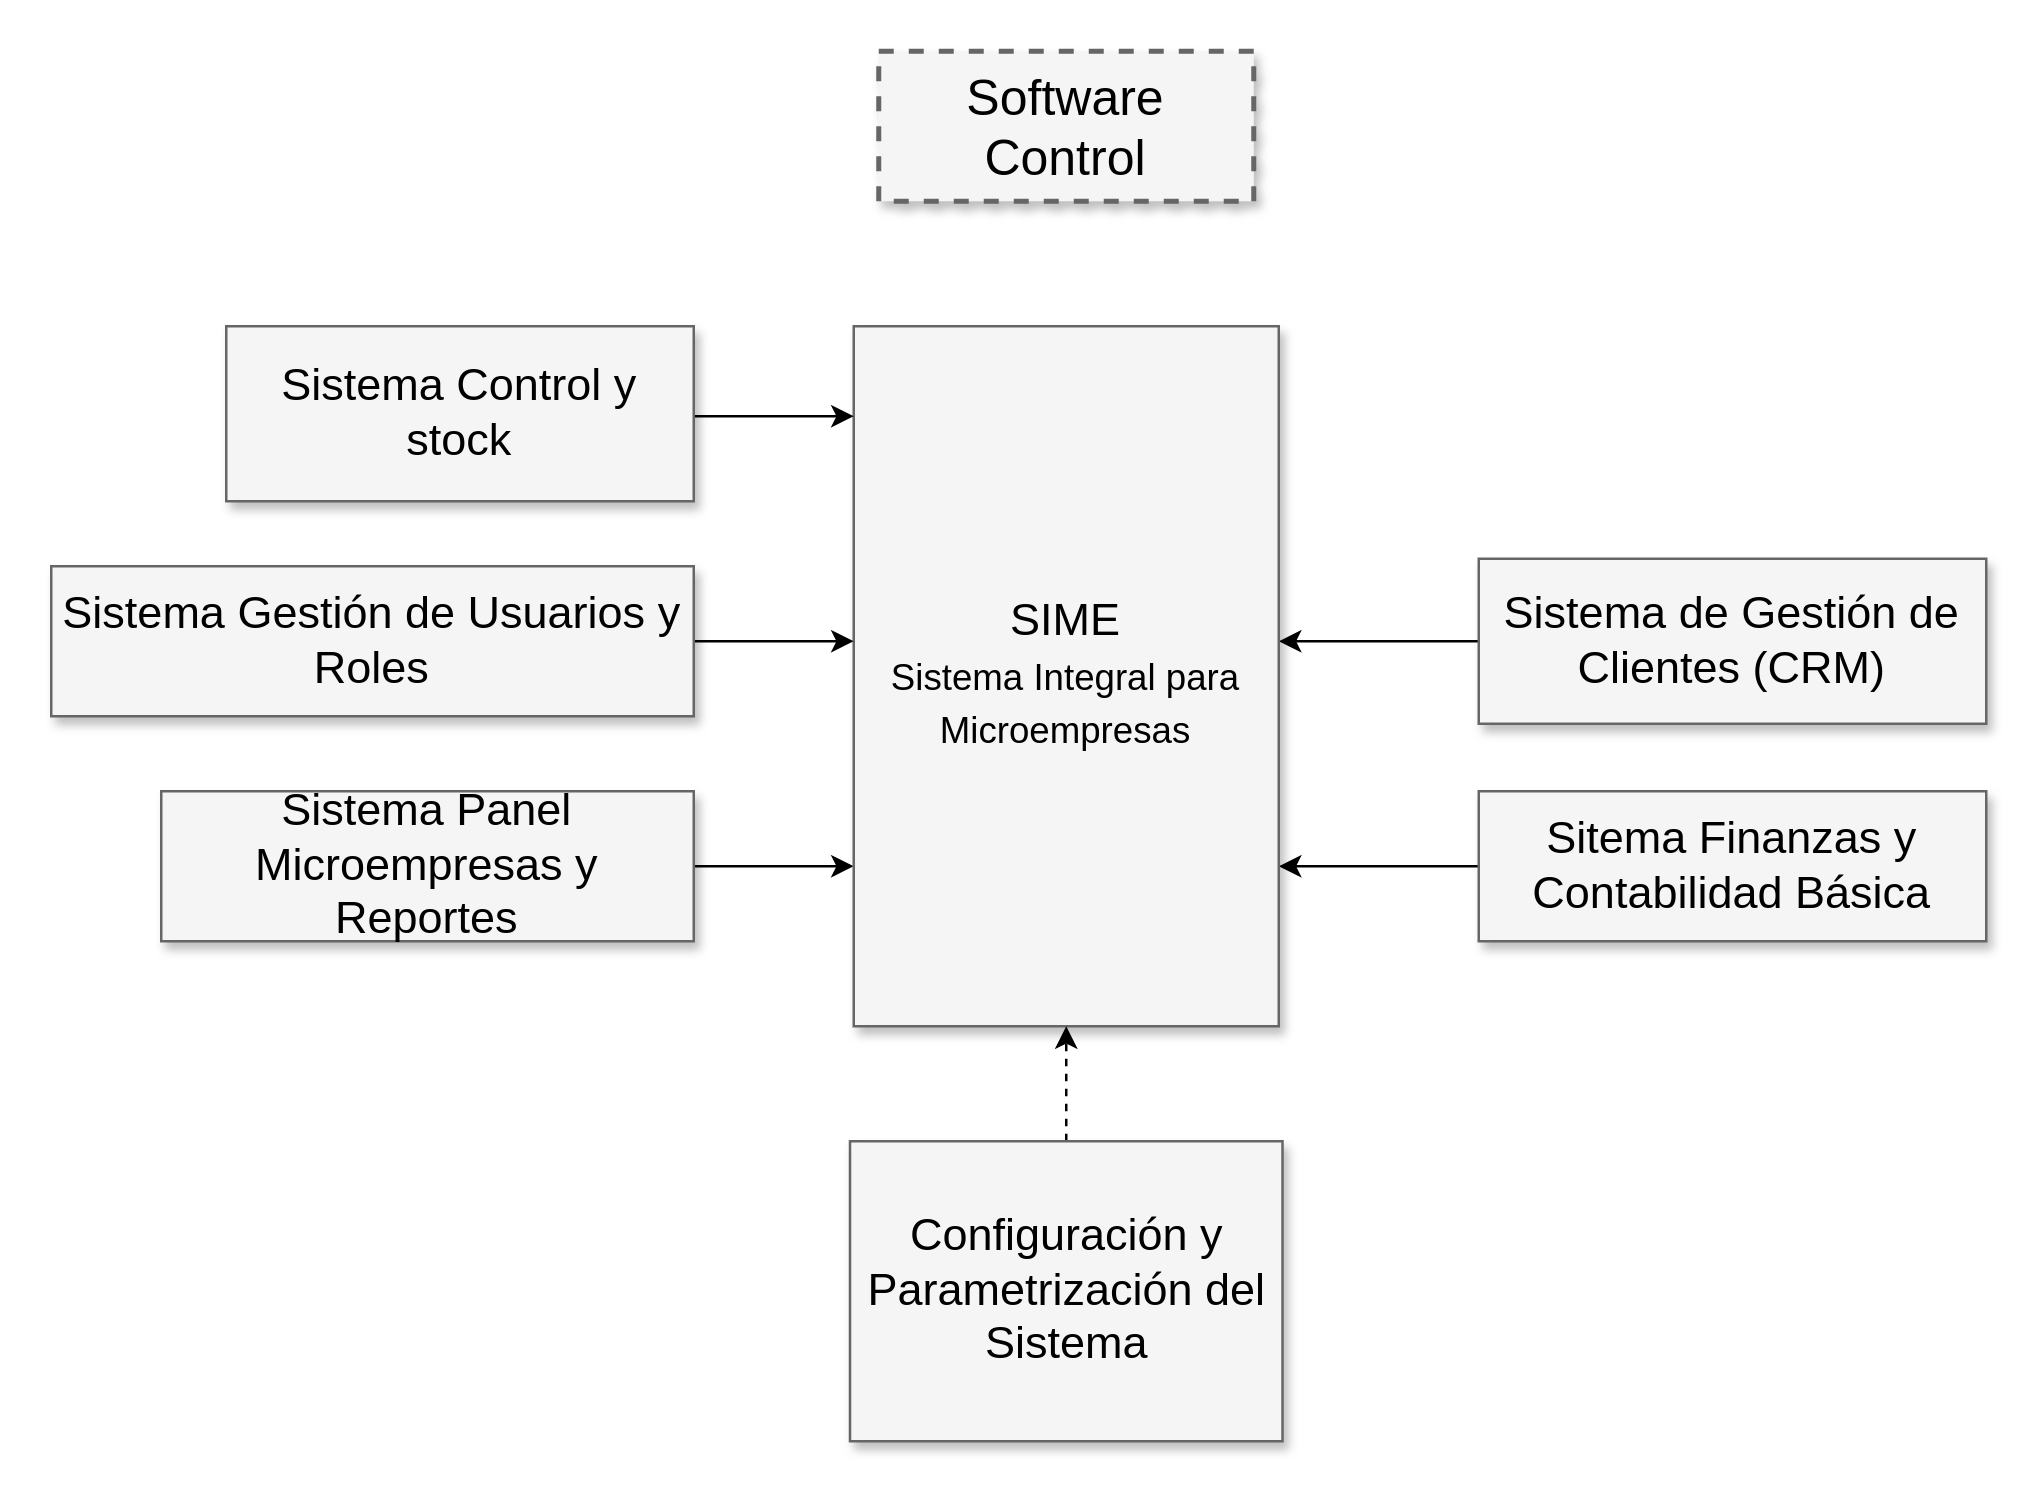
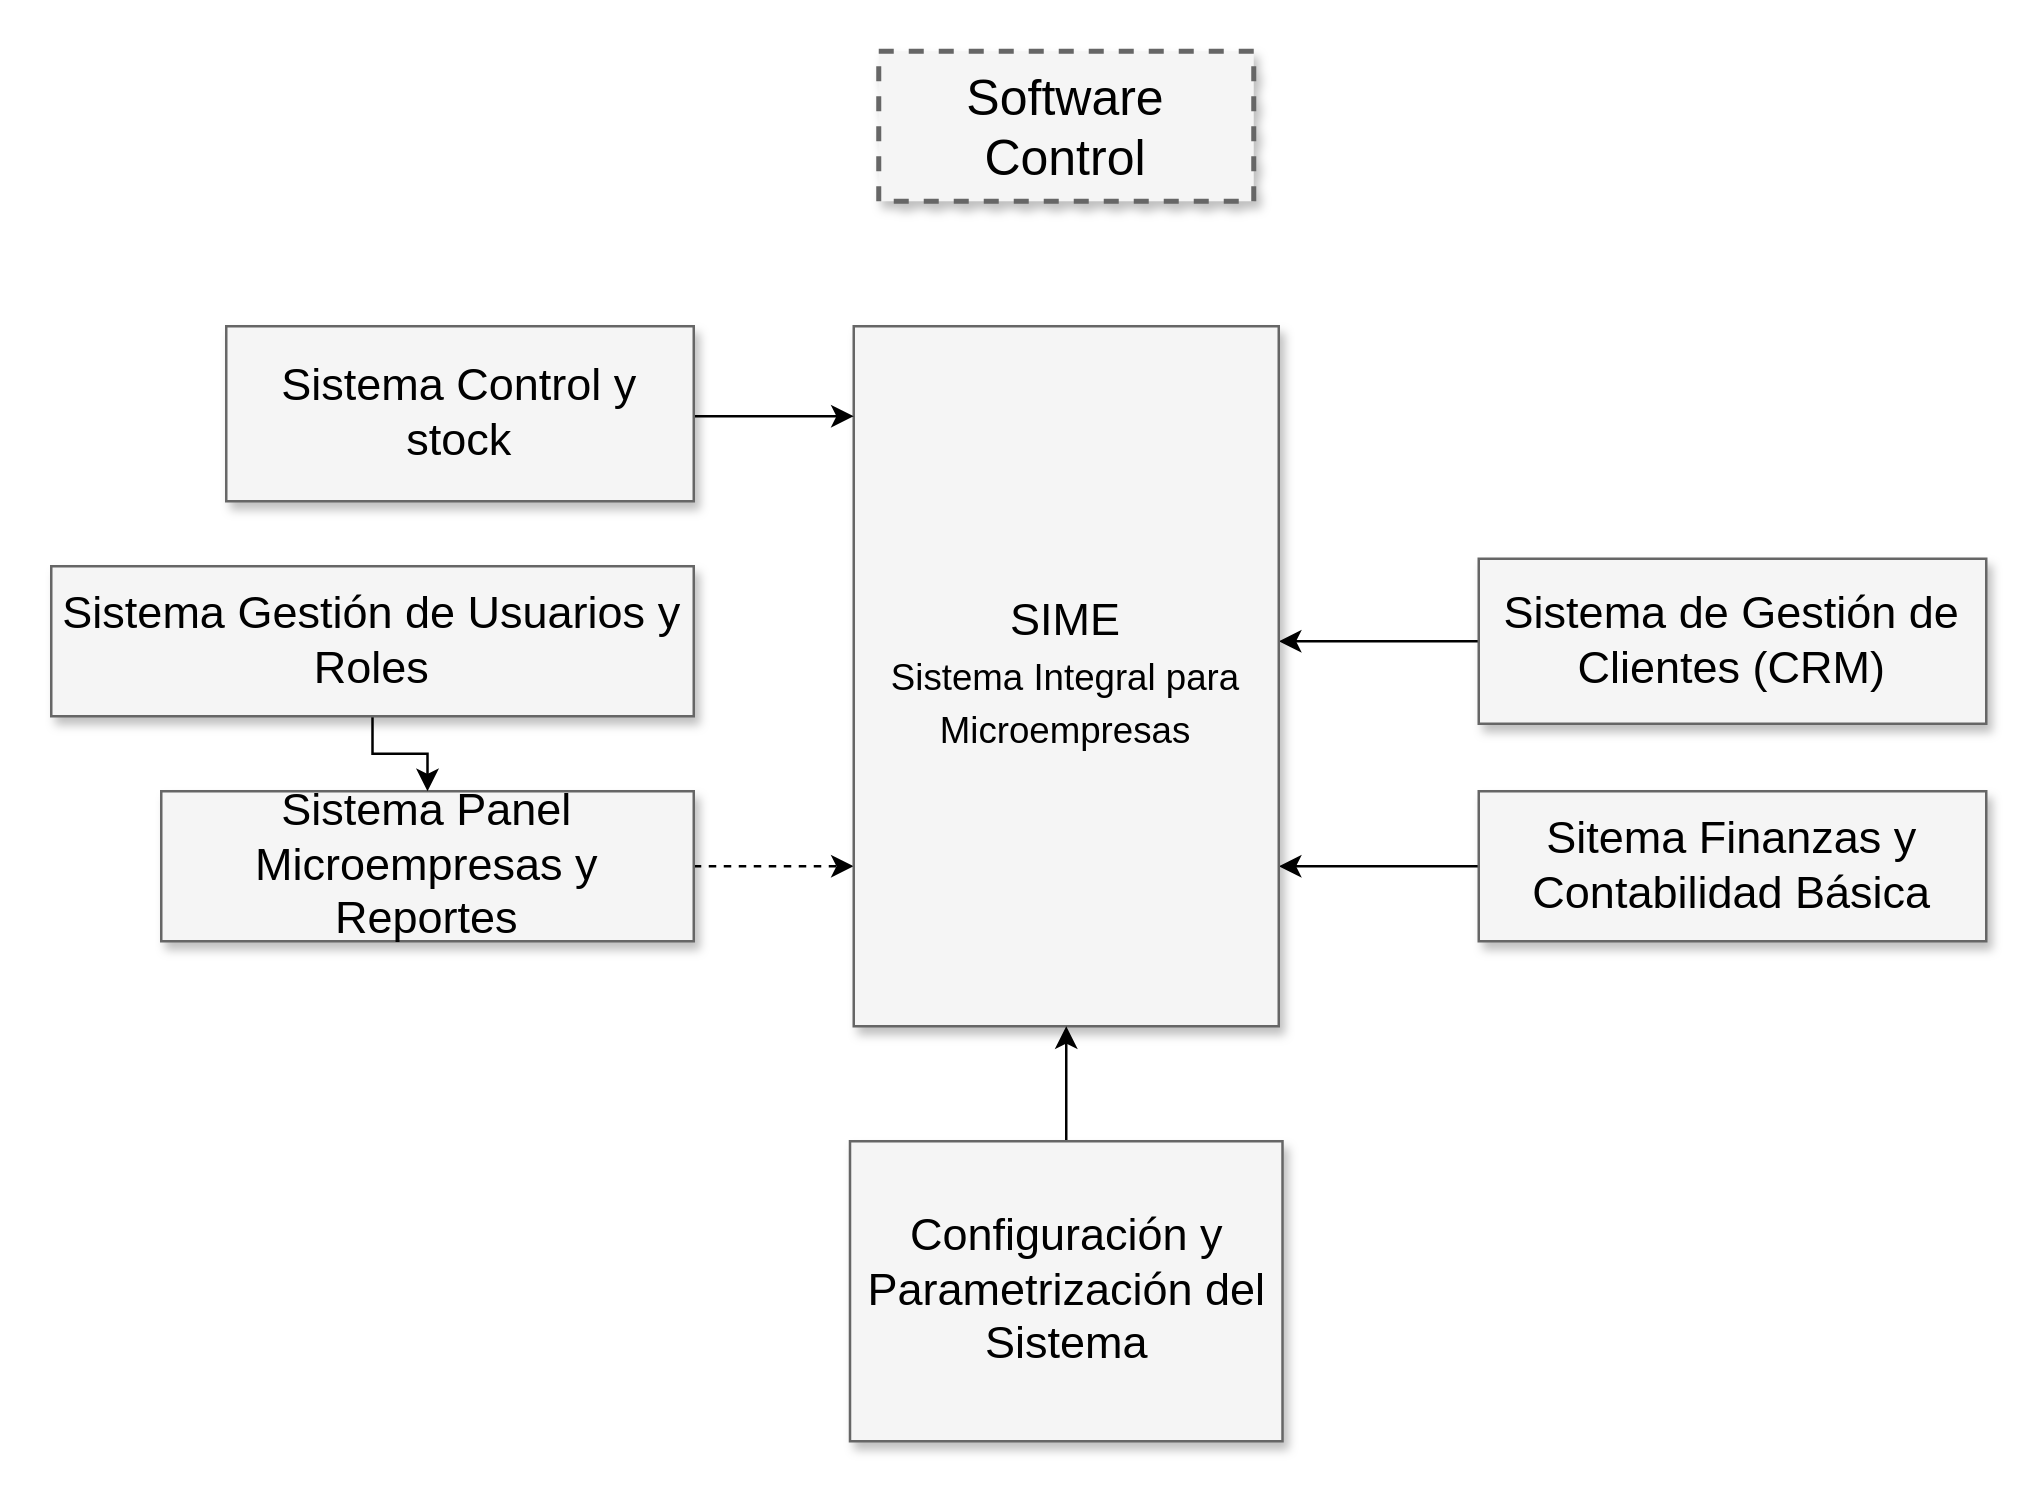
(766, 641) -> (392, 754)
(764, 866) -> (764, 866)
(1066, 1094) -> (1066, 1094)
